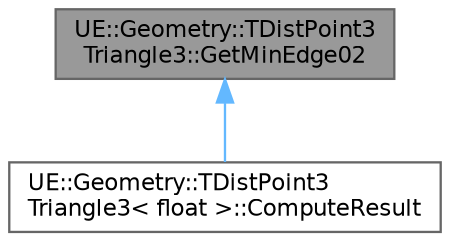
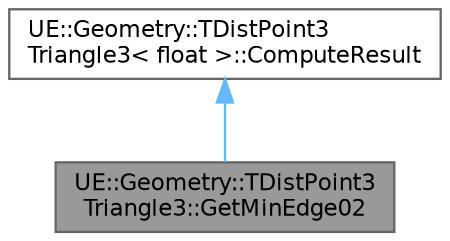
(225, 133) -> (225, 133)
